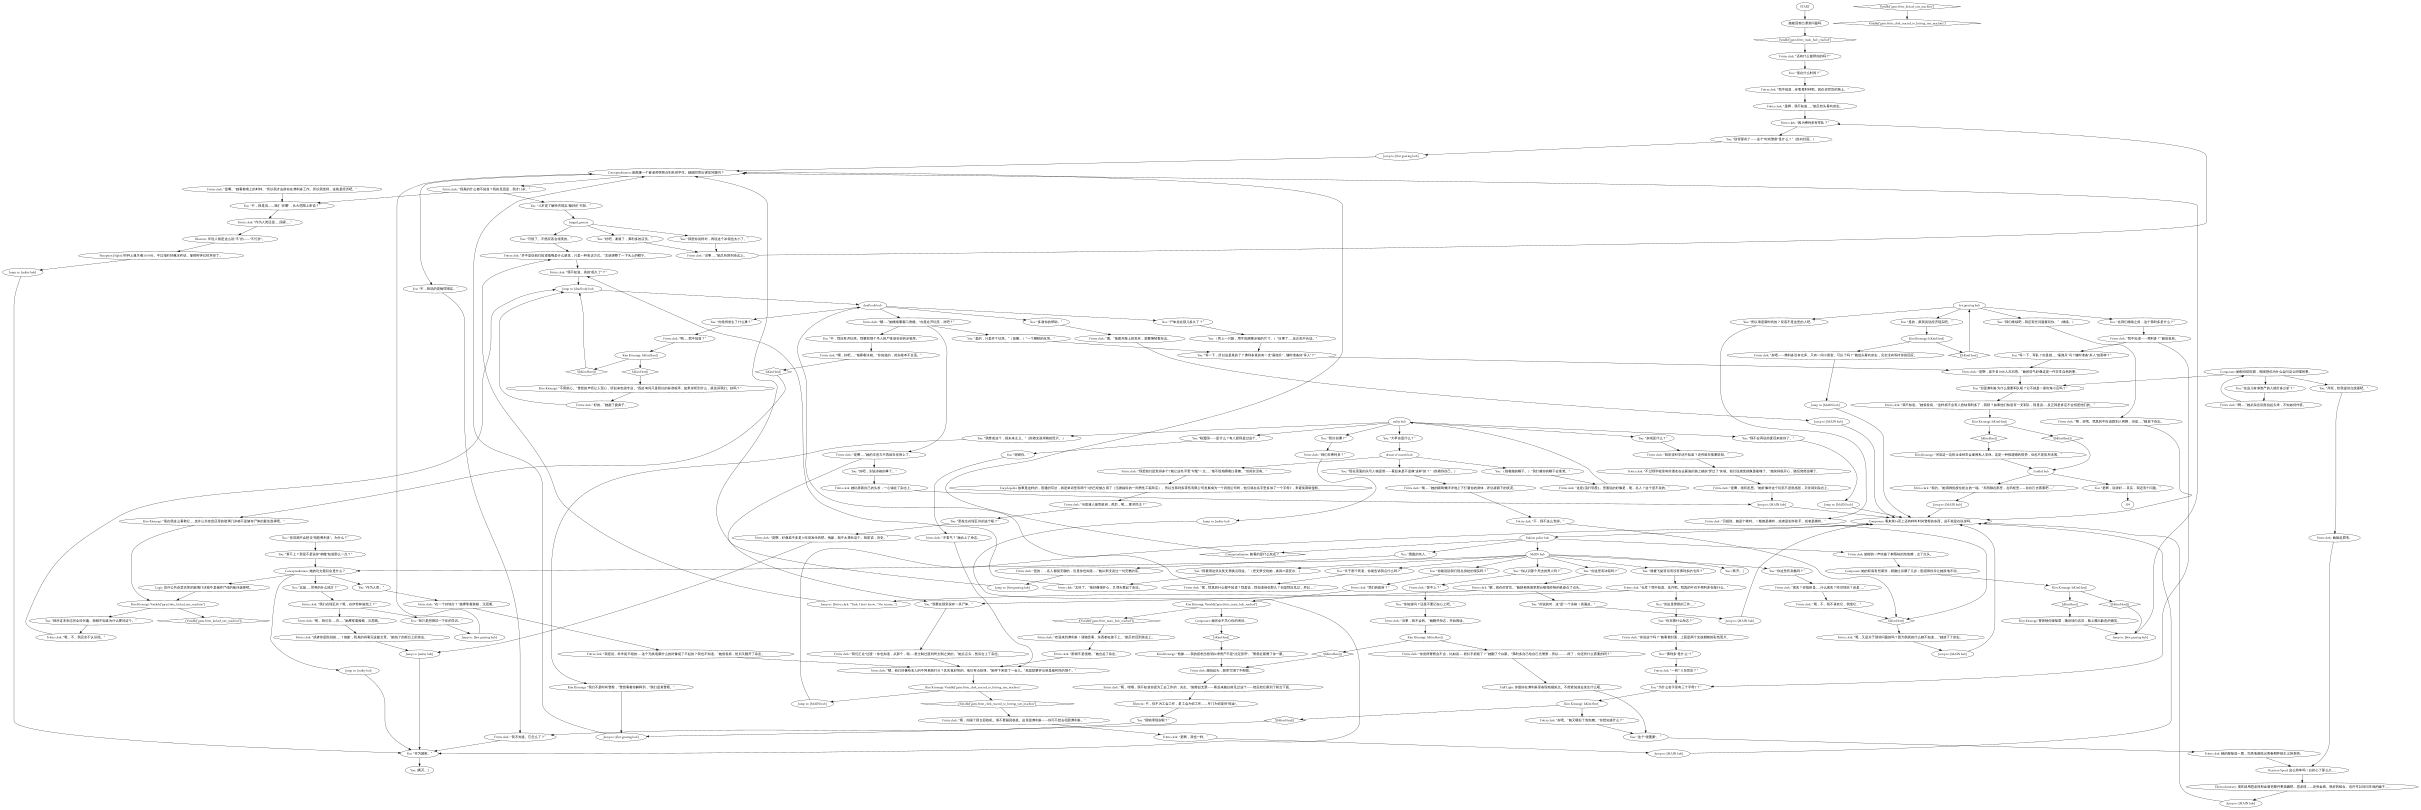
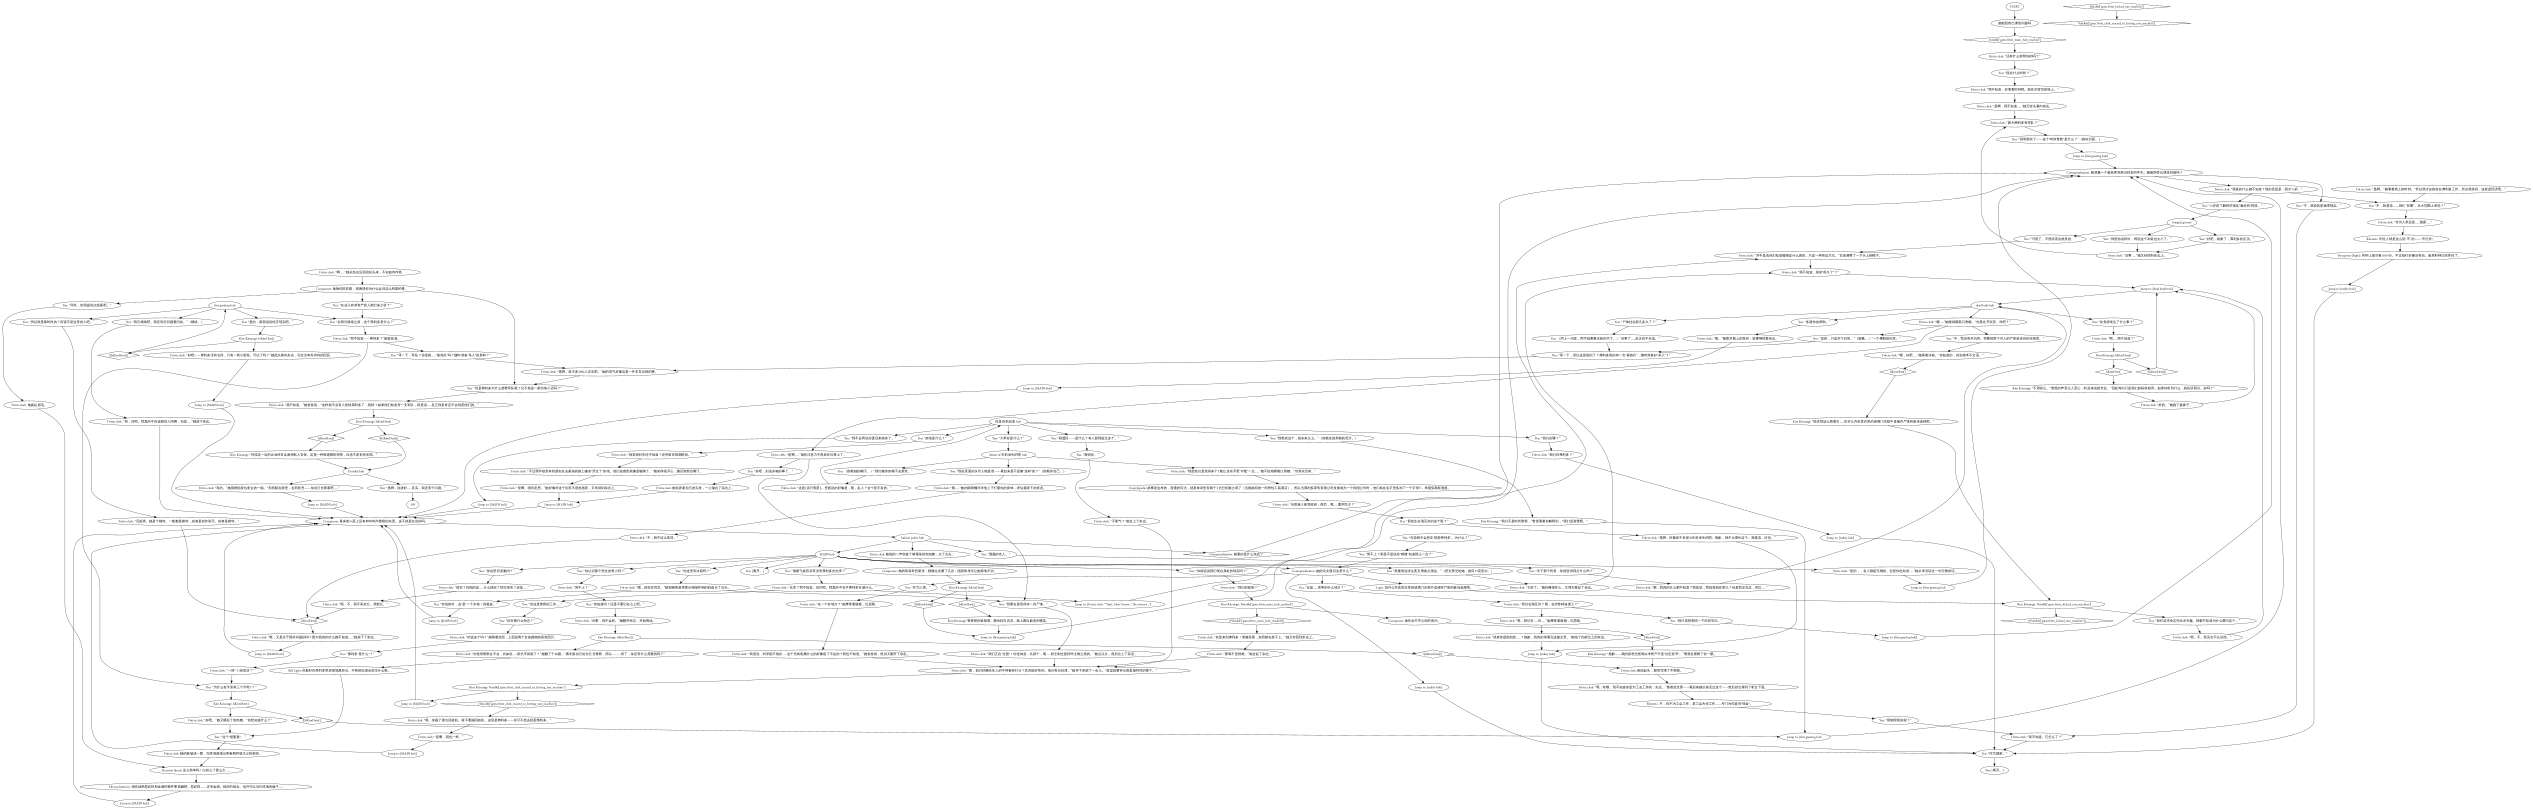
(2264, 396) -> (362, 313)
(1399, 422) -> (1008, 422)
(1399, 455) -> (1008, 455)
